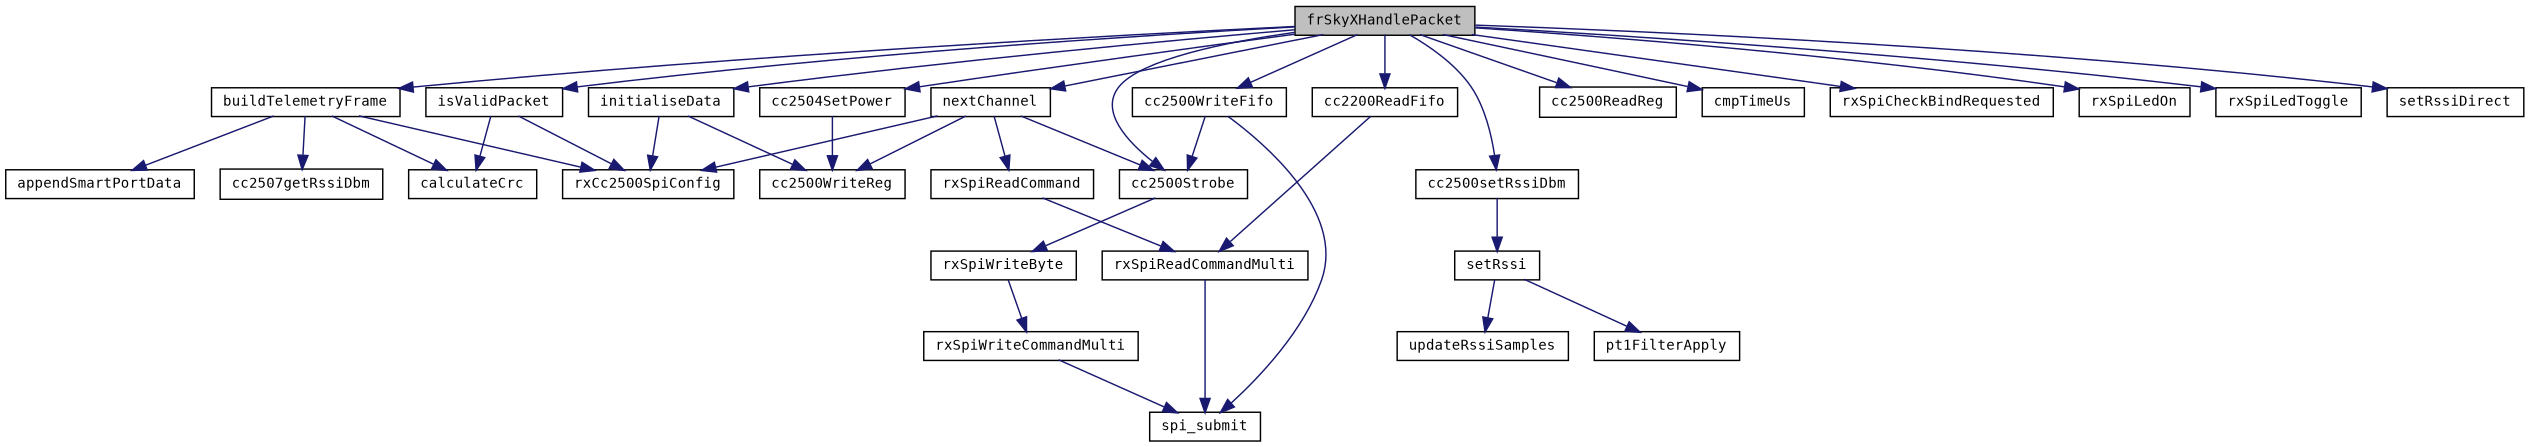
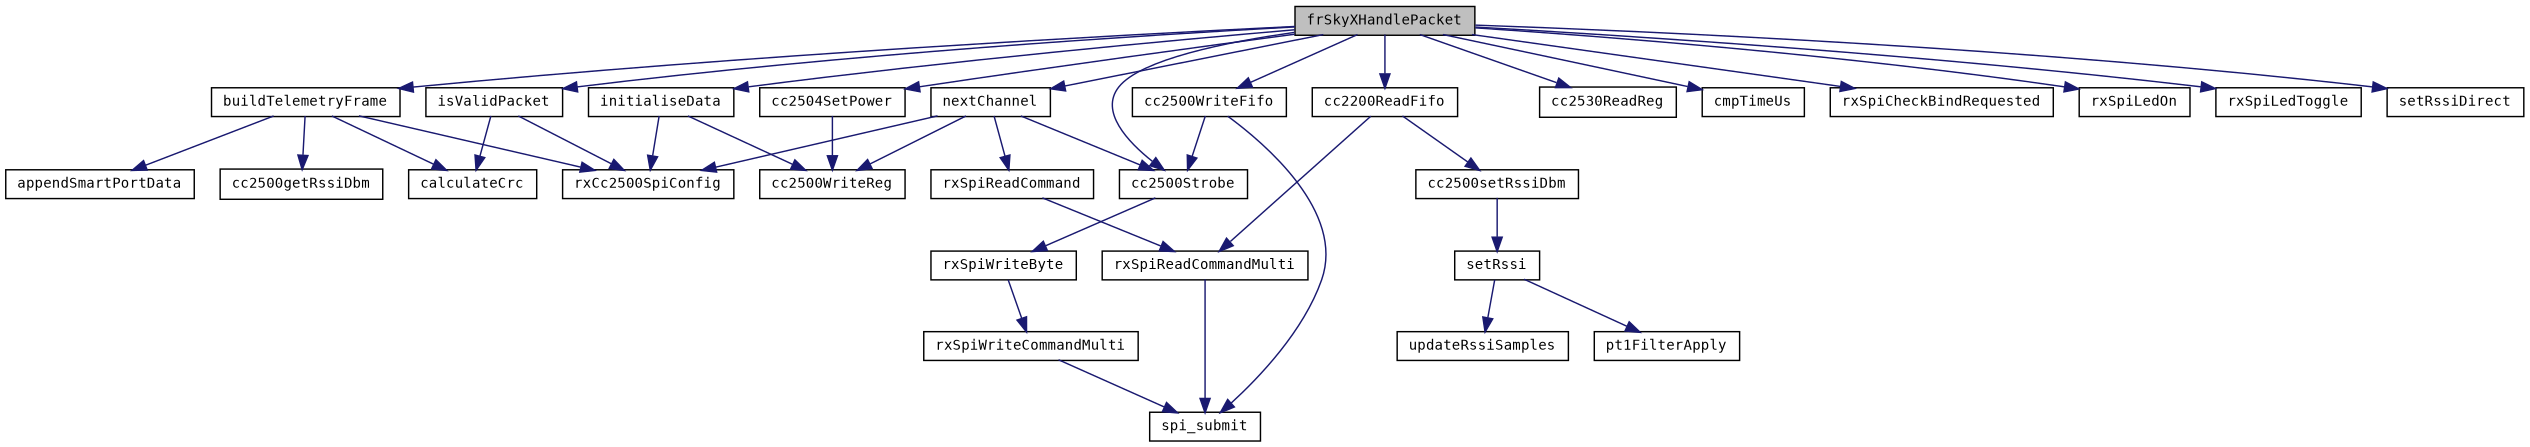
(1469, 83) -> (1435, 139)
(1608, 102) -> (1608, 102)
(301, 184) -> (301, 184)
